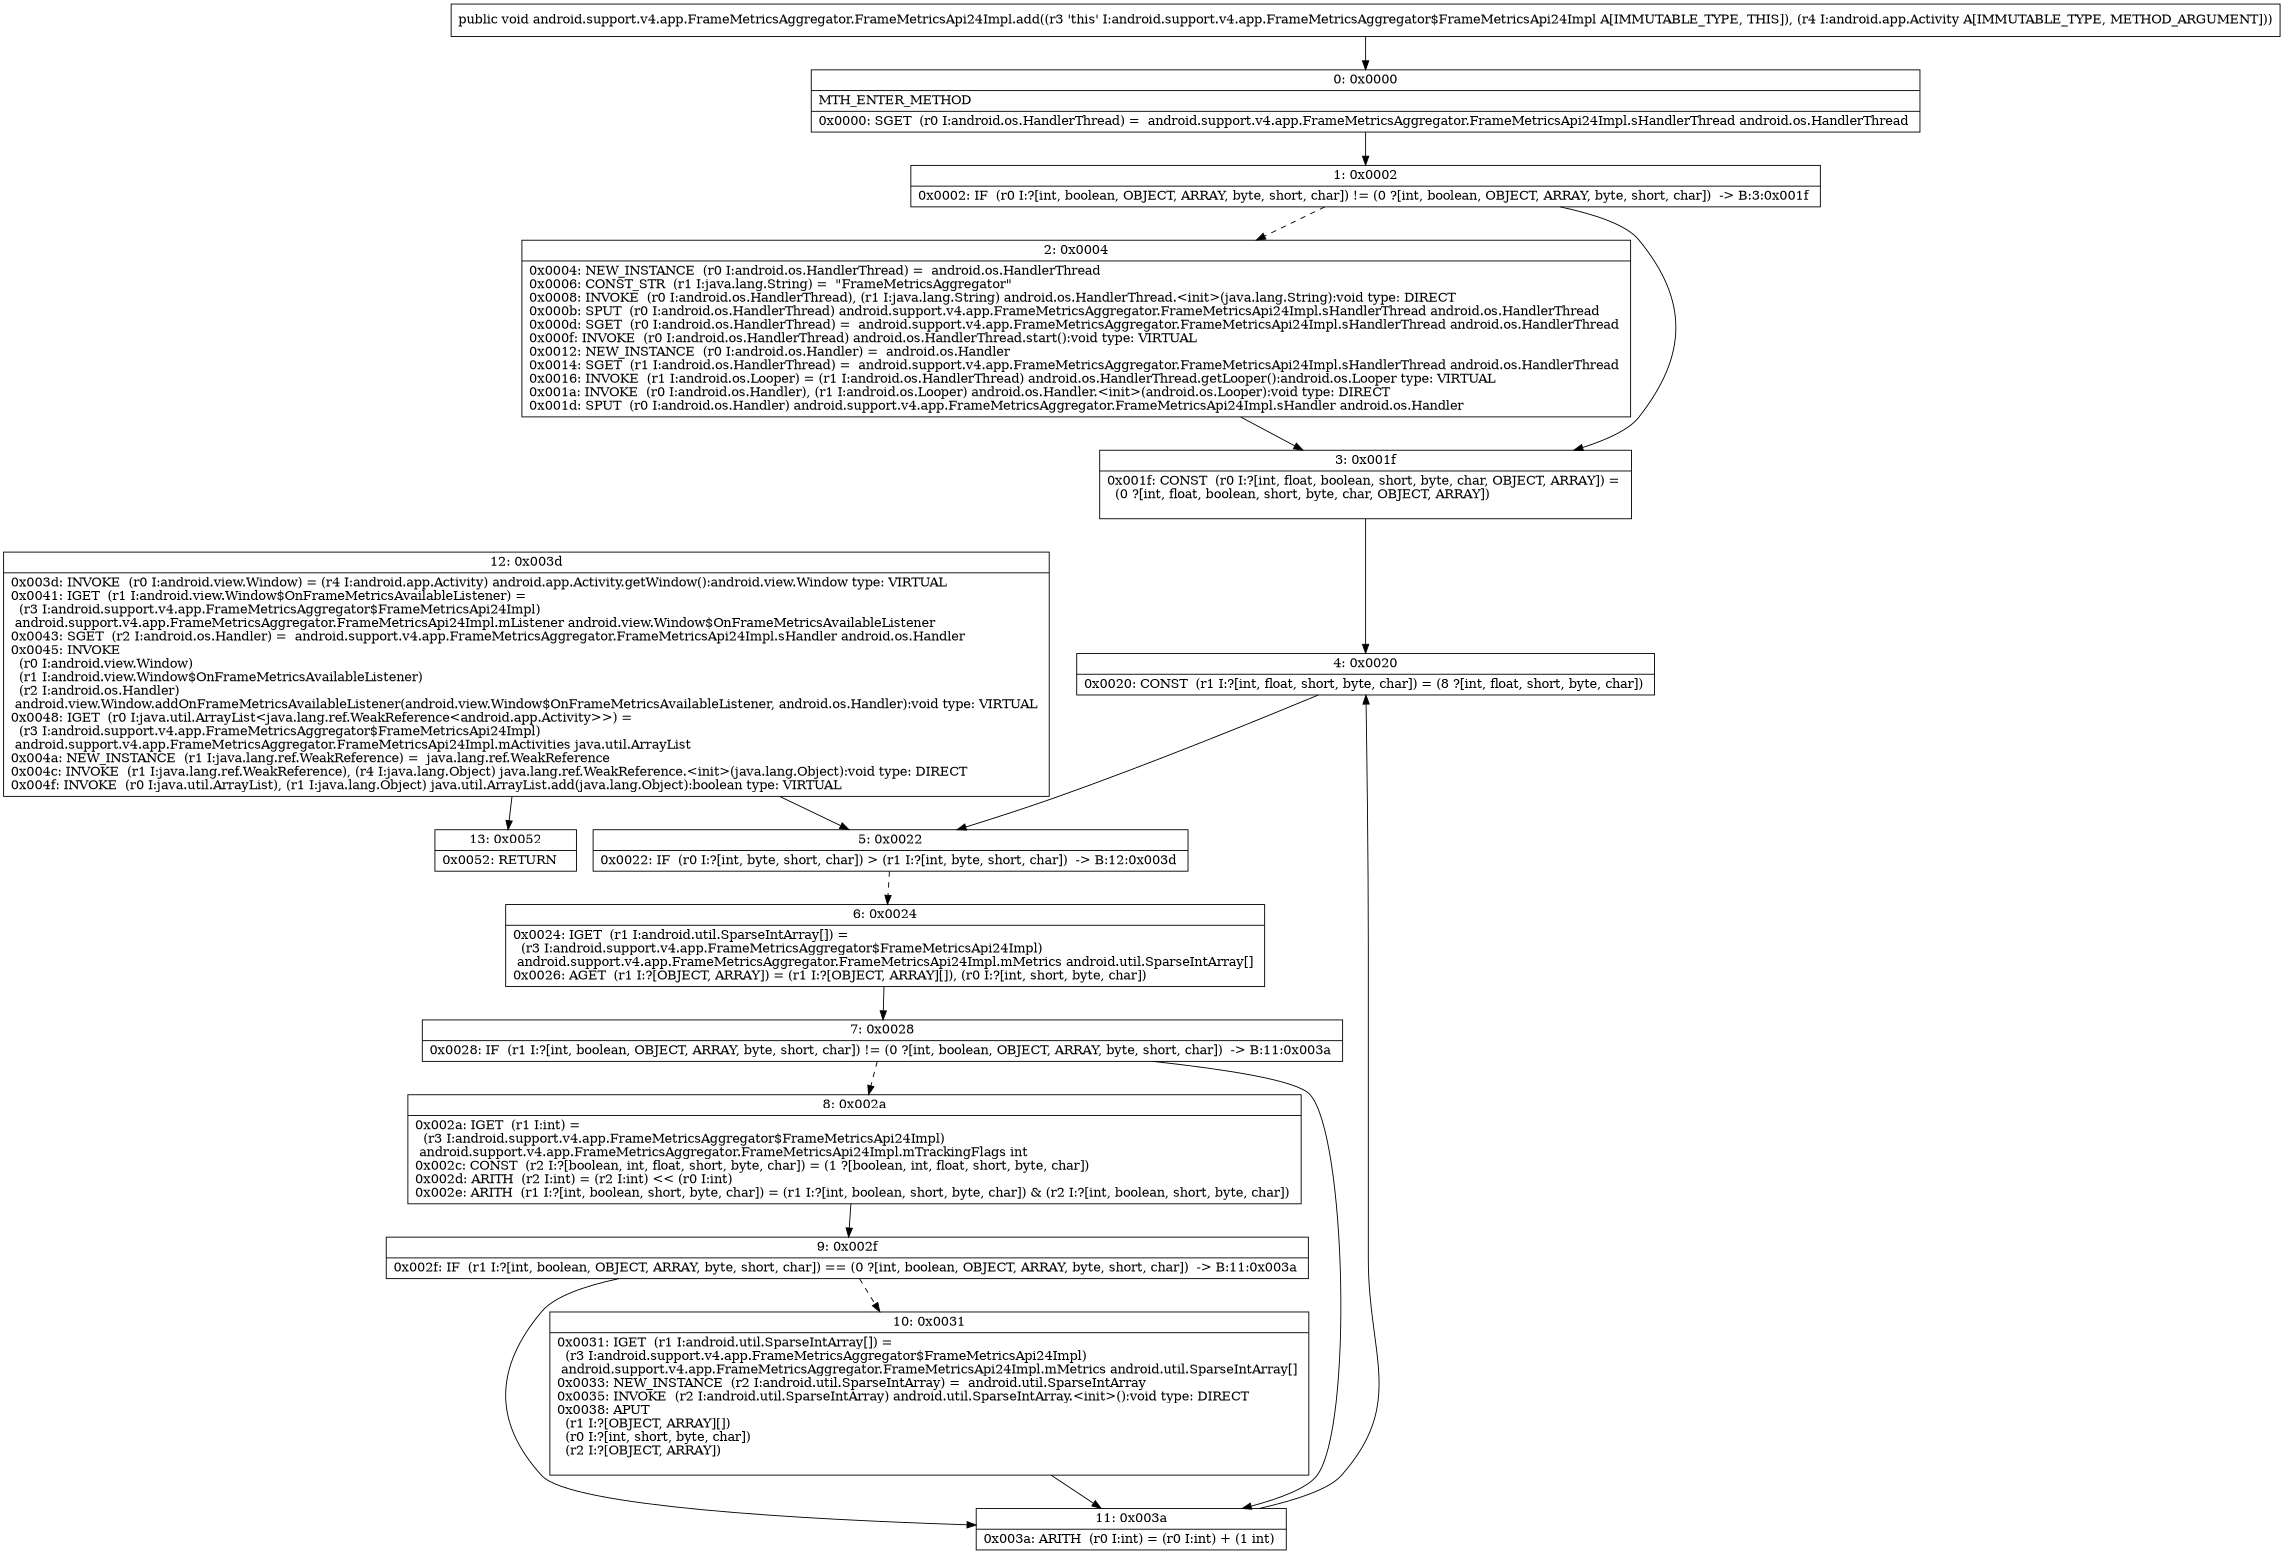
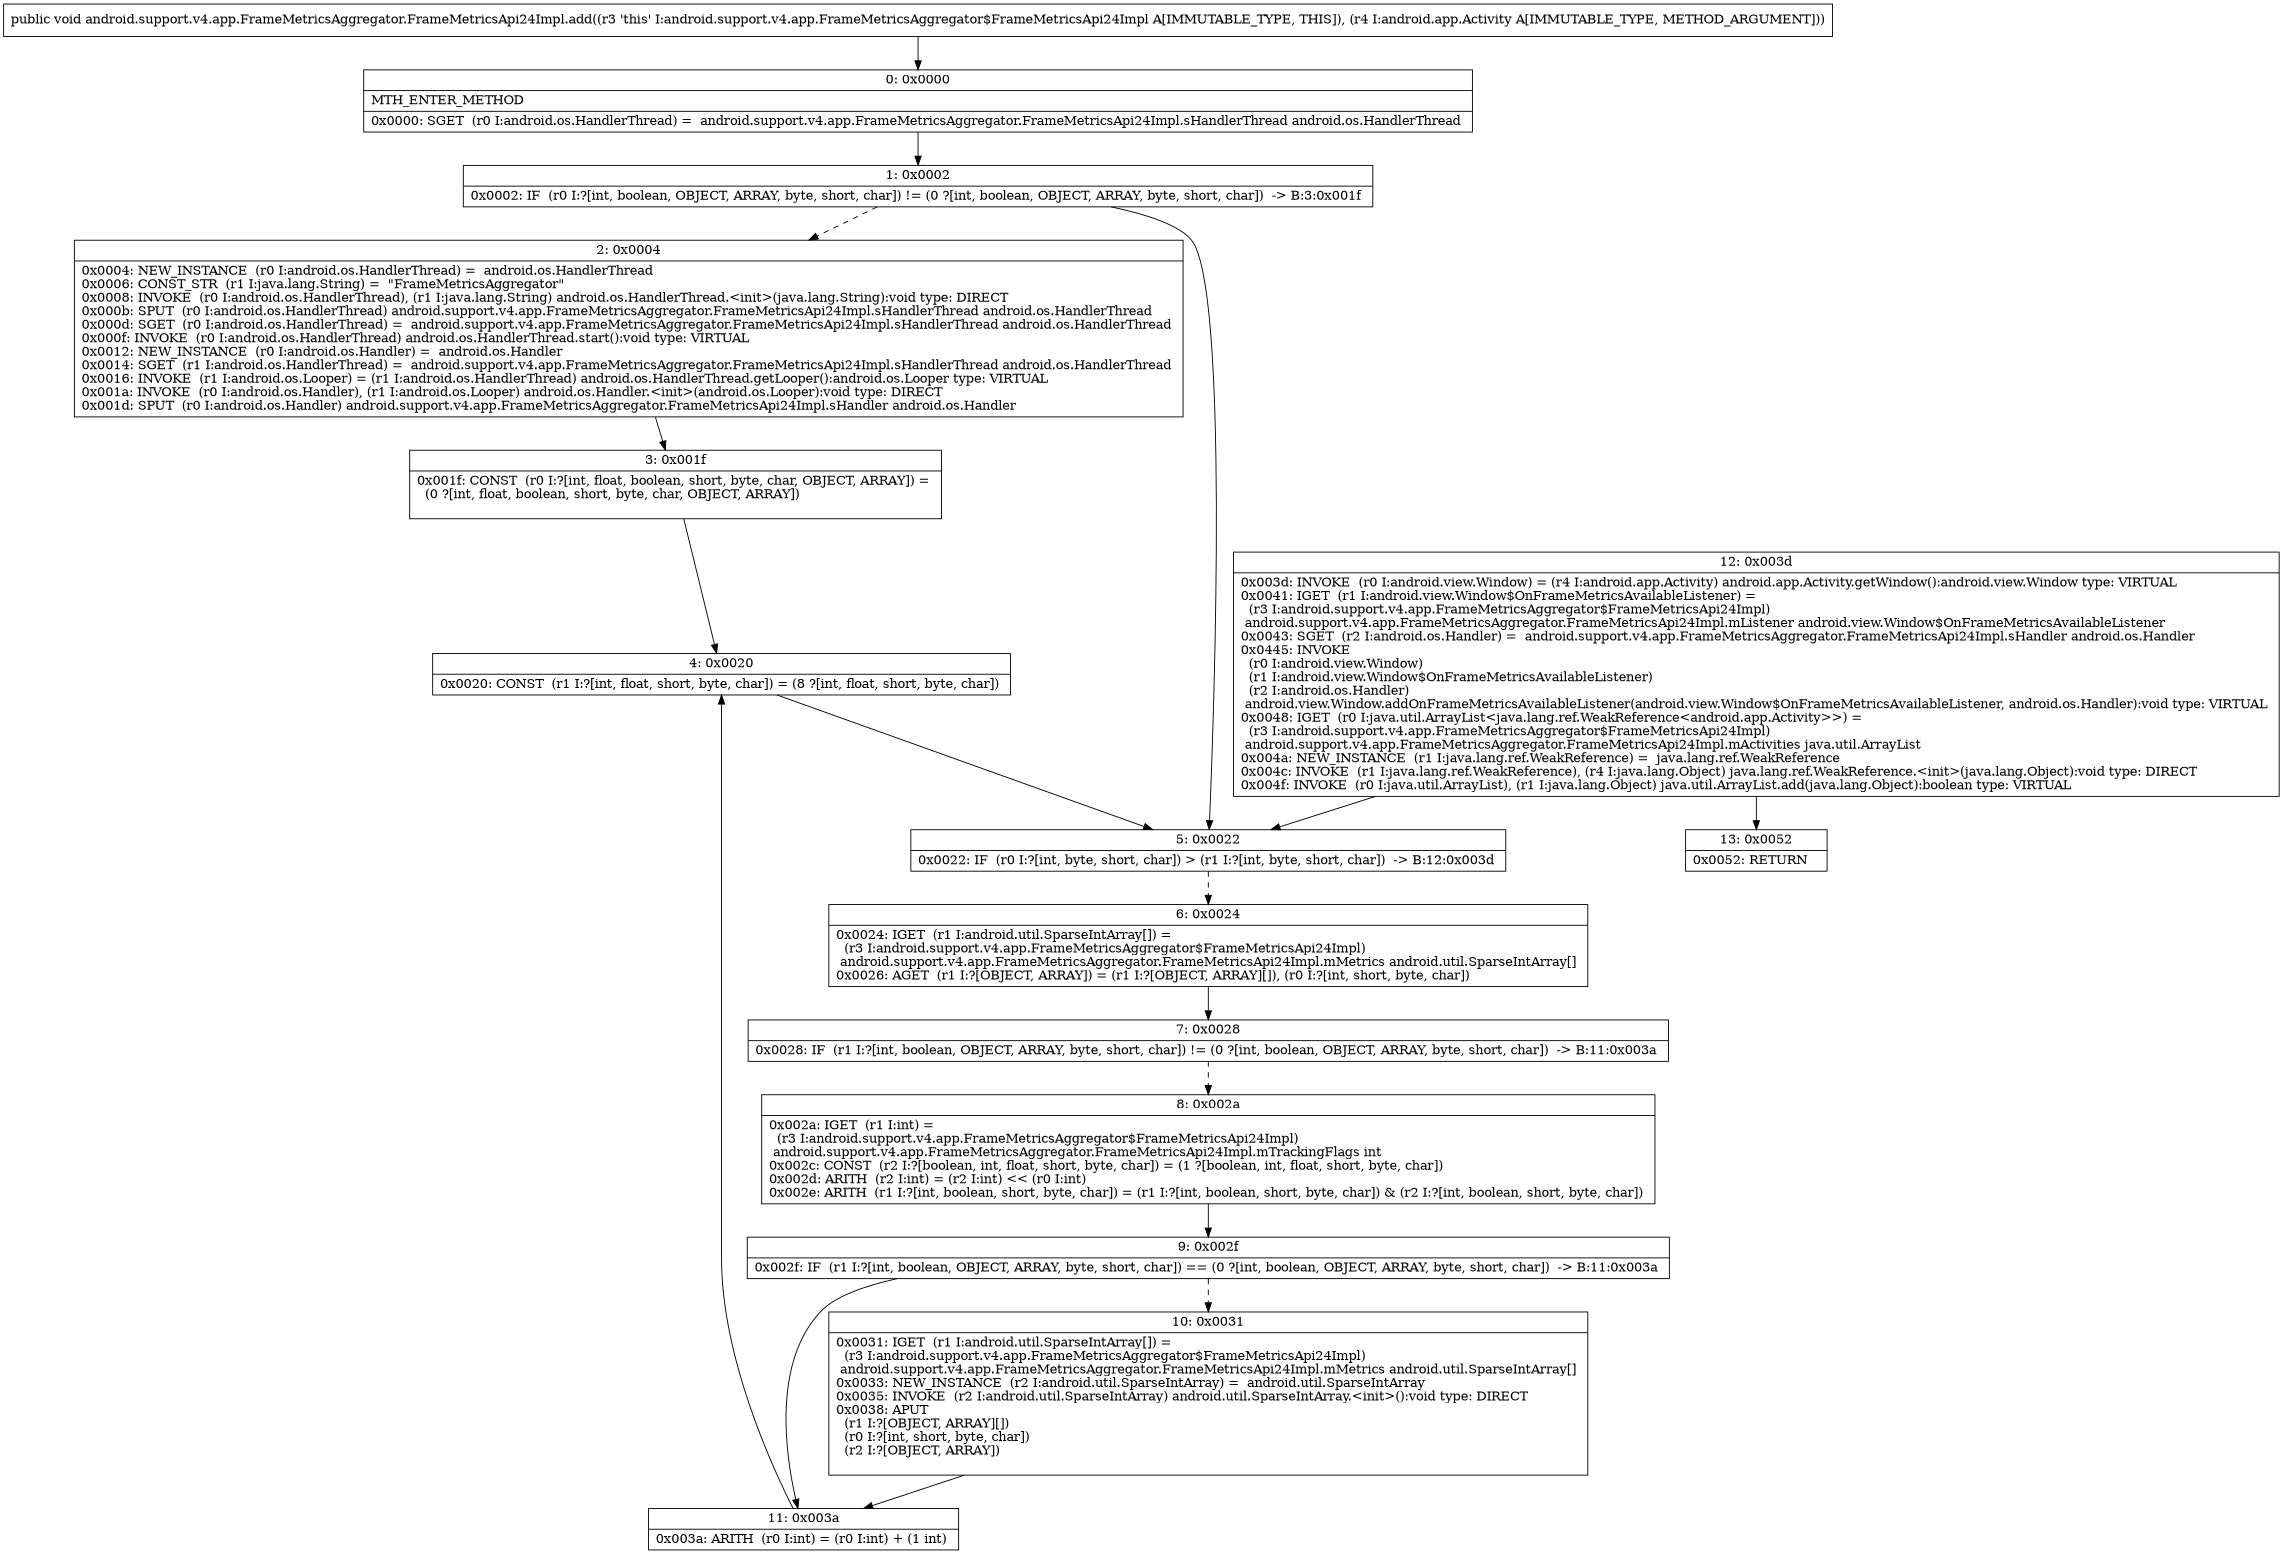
(1675, 318) -> (1216, 485)
(70, 650) -> (1300, 650)
(1339, 1240) -> none
